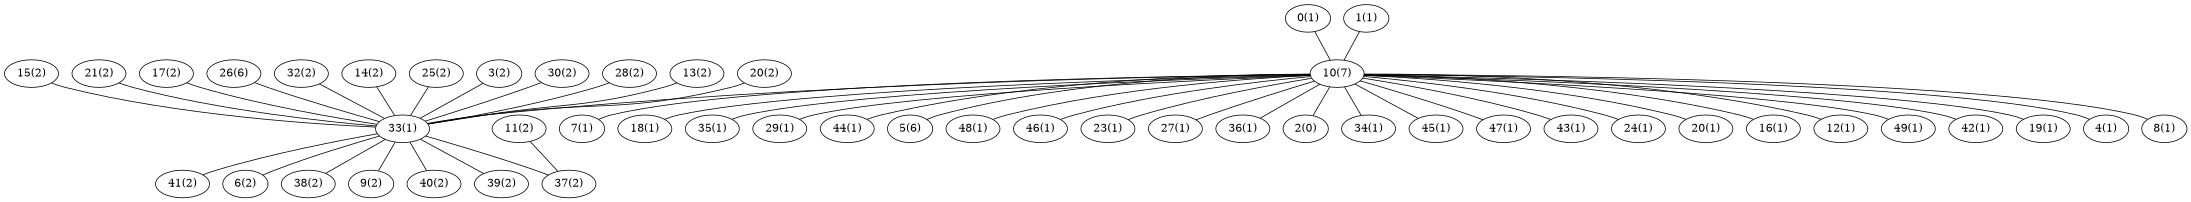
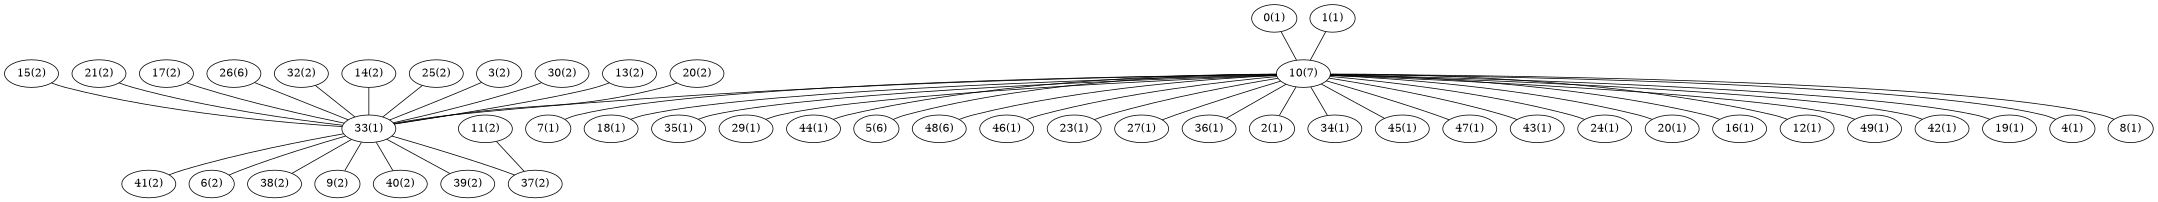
(630, 74) -> none
(973, 129) -> (939, 129)
(1306, 129) -> (1272, 129)
